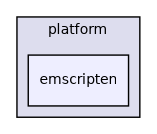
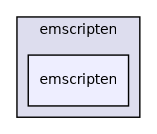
(78, 30) -> (78, 30)
